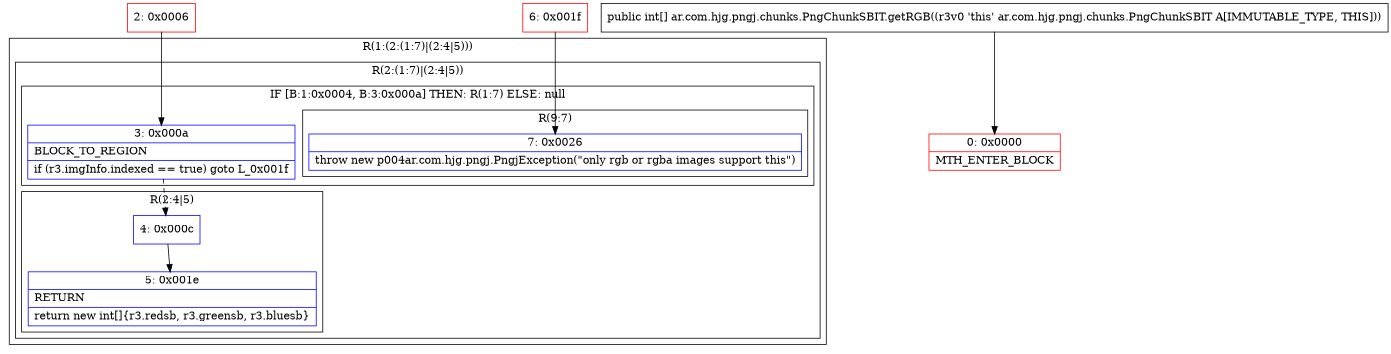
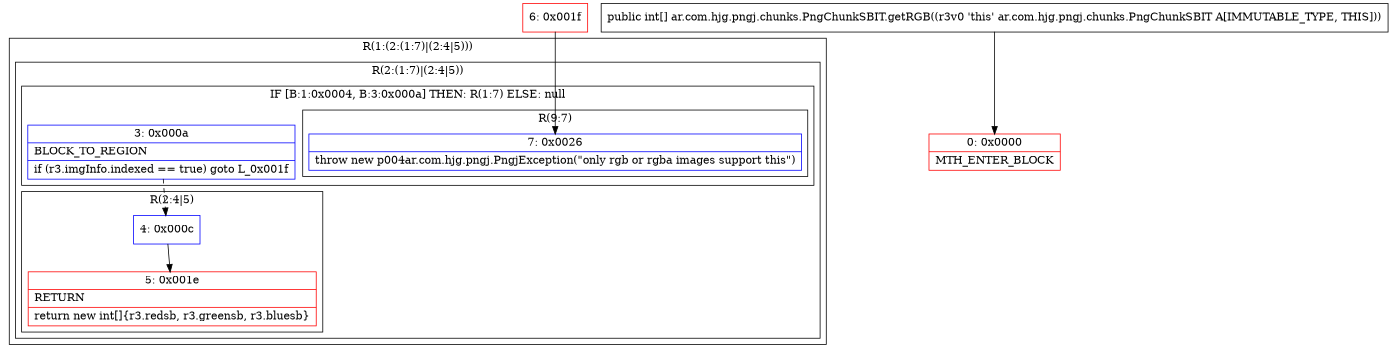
(161, 18) -> none
(172, 299) -> (172, 299)
